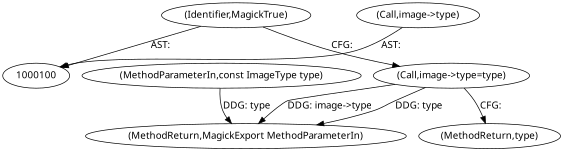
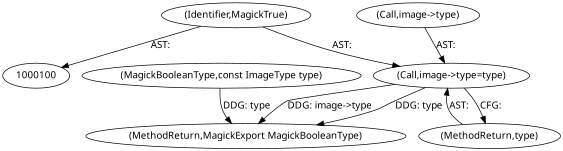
(343, 45) -> (343, 45)
(238, 59) -> (433, 42)
(222, 76) -> (222, 76)
none -> (450, 112)
(246, 136) -> (246, 136)
